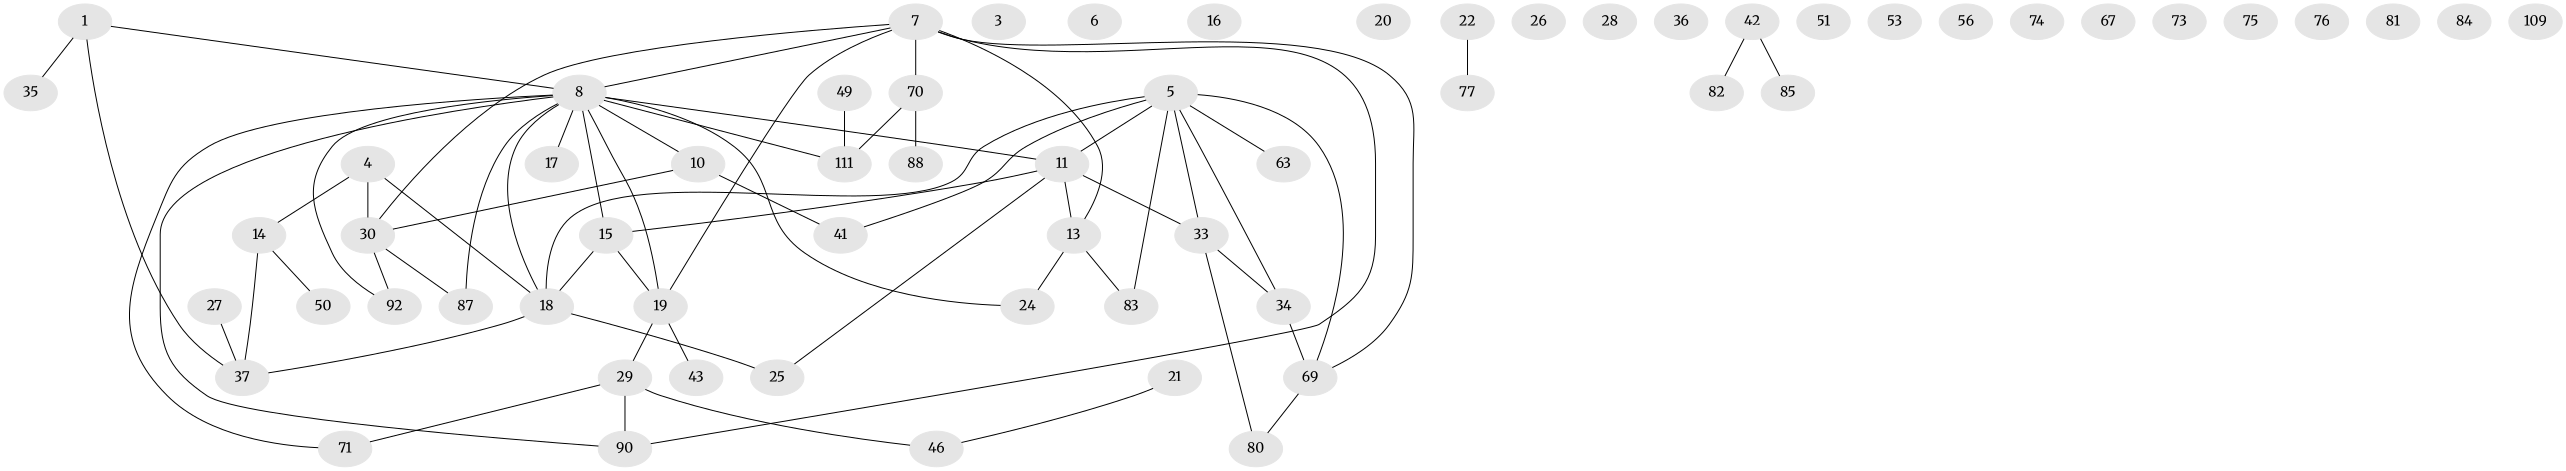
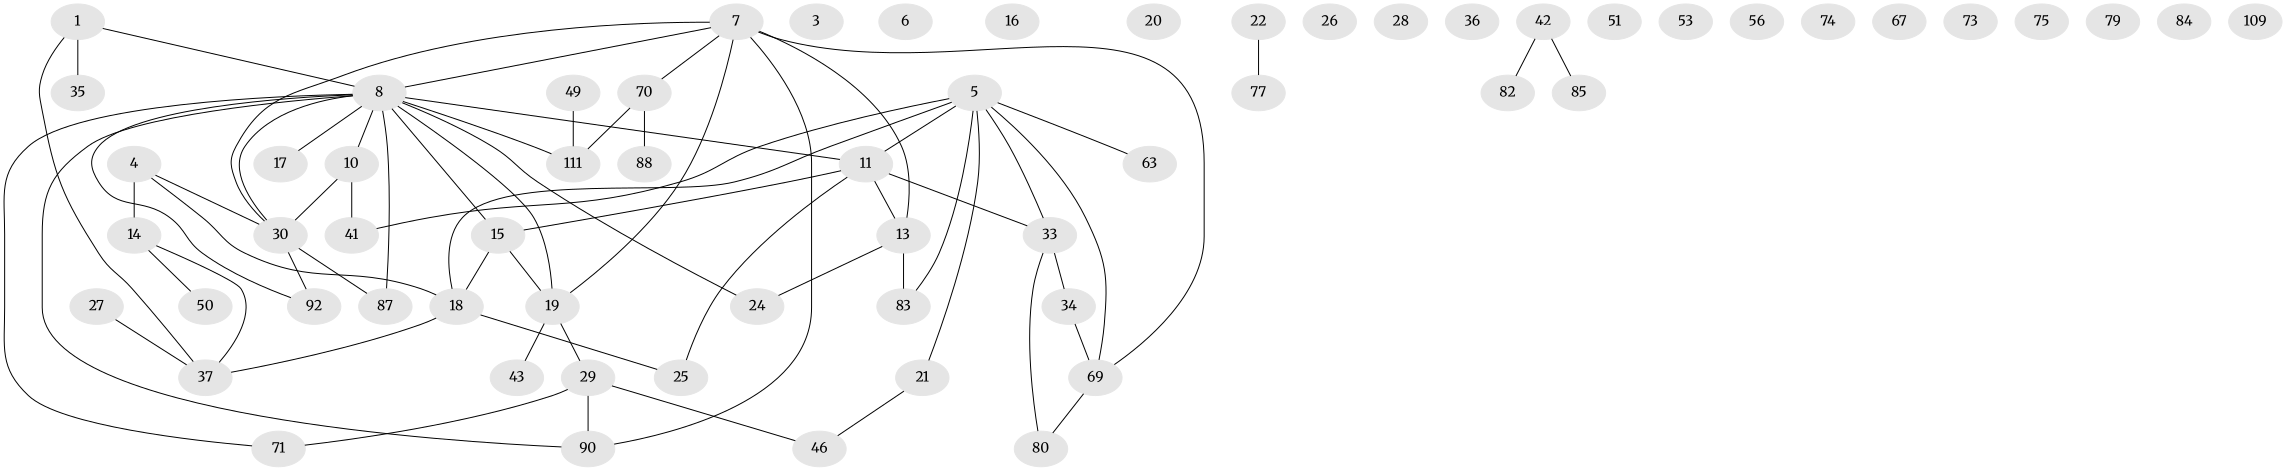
(2322, 22) -> (2113, 22)
(2393, 22) -> none
(508, 190) -> (258, 132)
(1228, 199) -> (967, 238)
